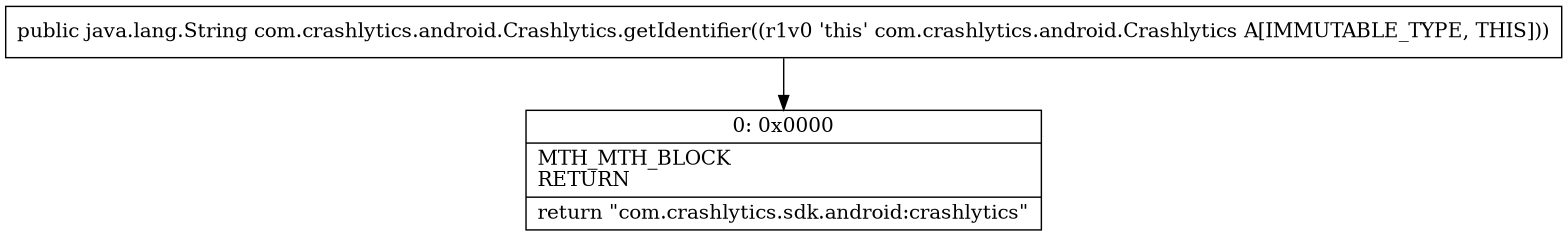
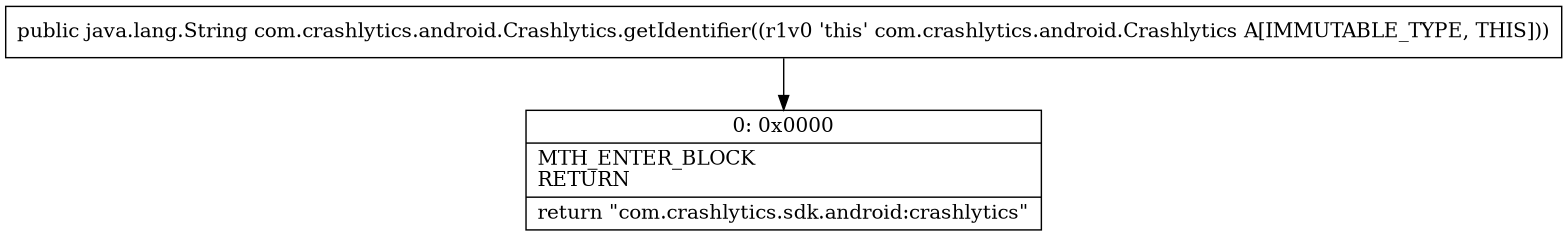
(634, 159) -> (647, 159)
